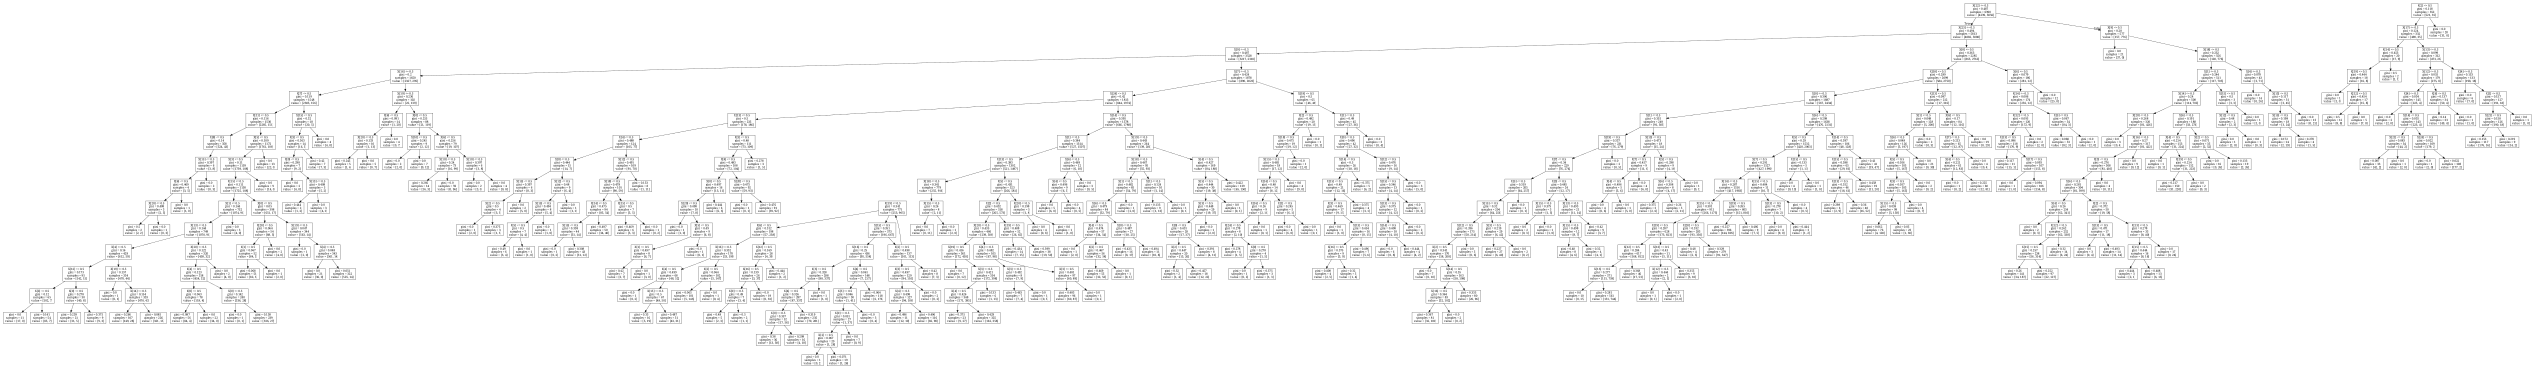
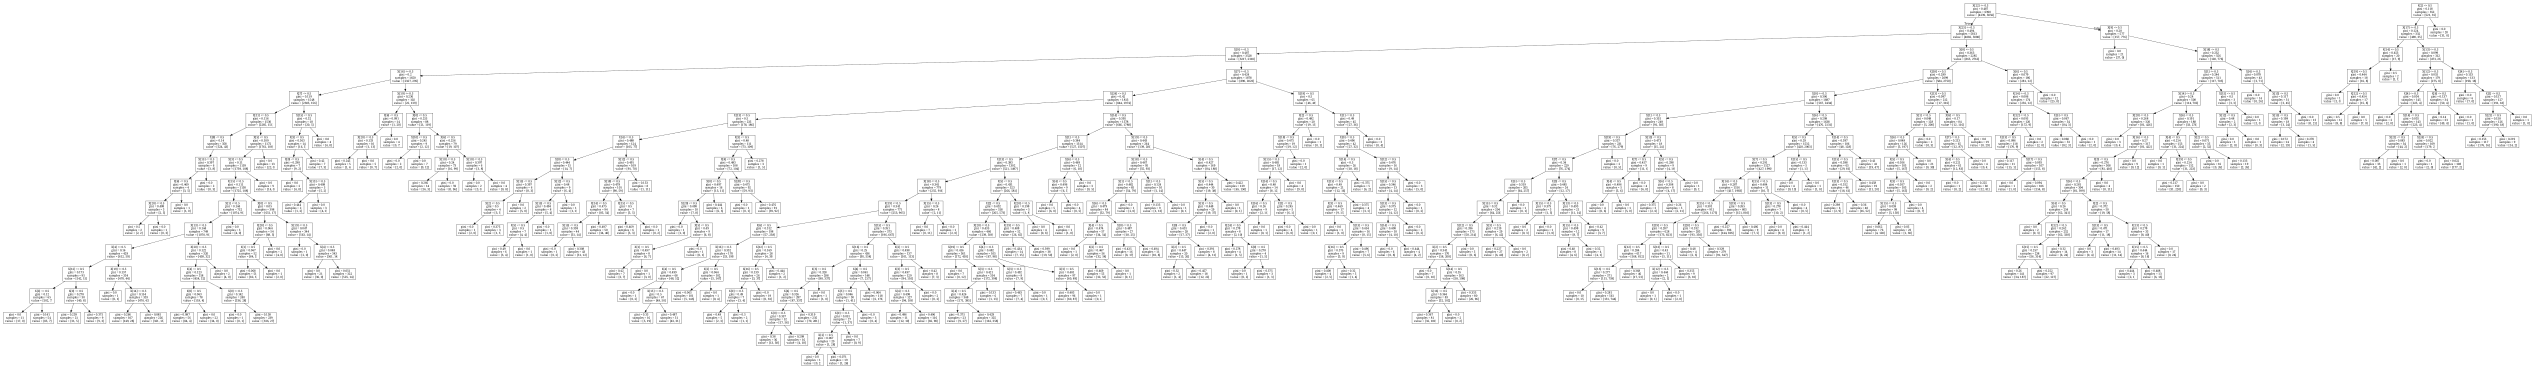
(900, 231) -> (913, 197)
